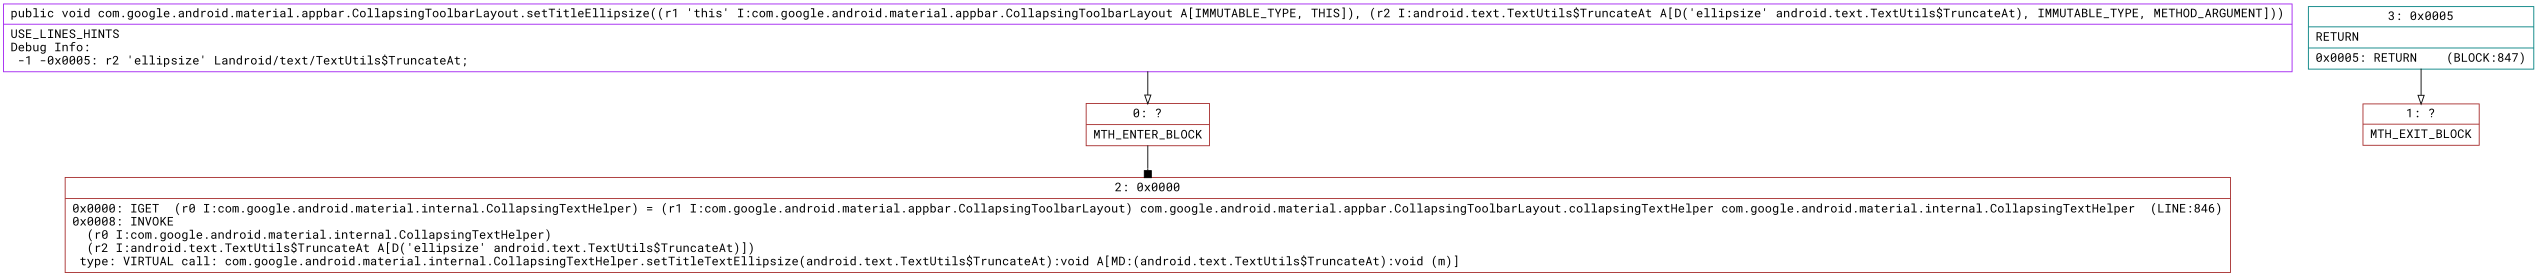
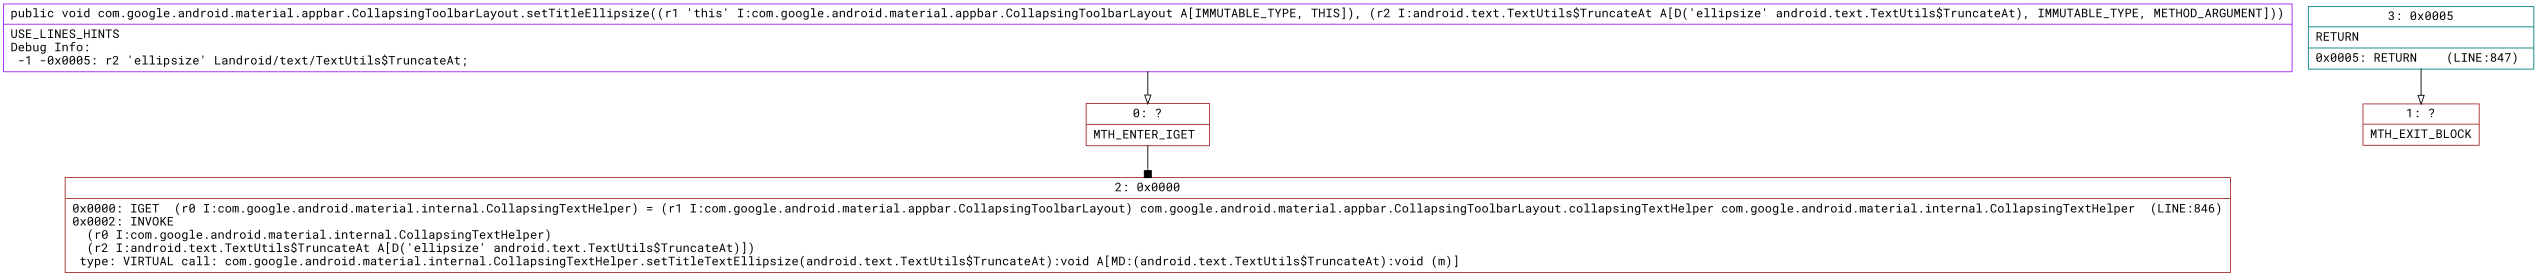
(2421, 58) -> (2418, 58)
(1148, 135) -> (1144, 135)
(131, 222) -> (131, 222)
